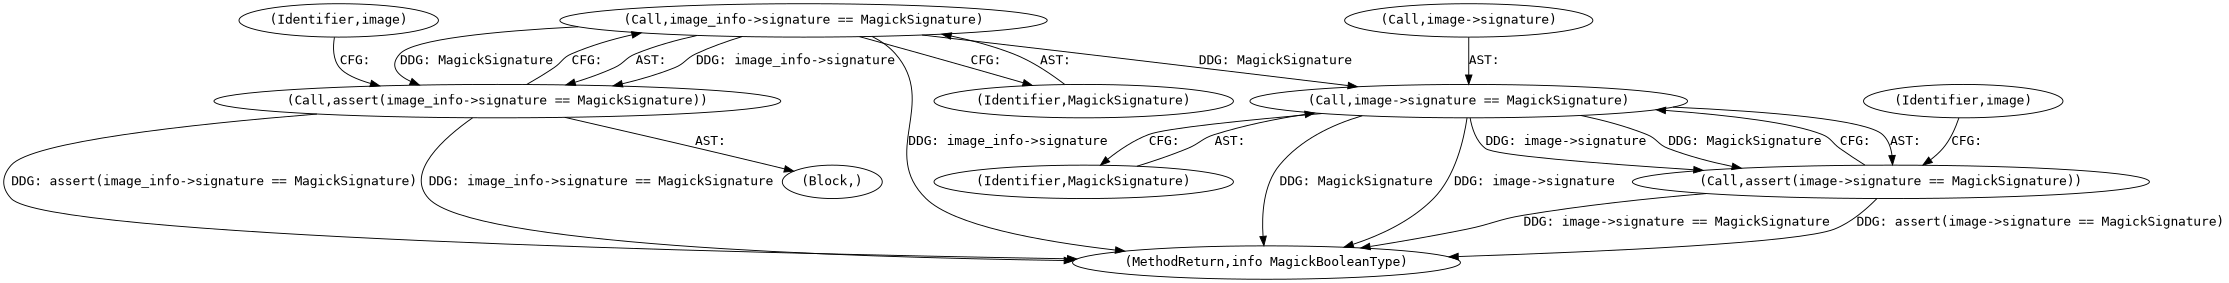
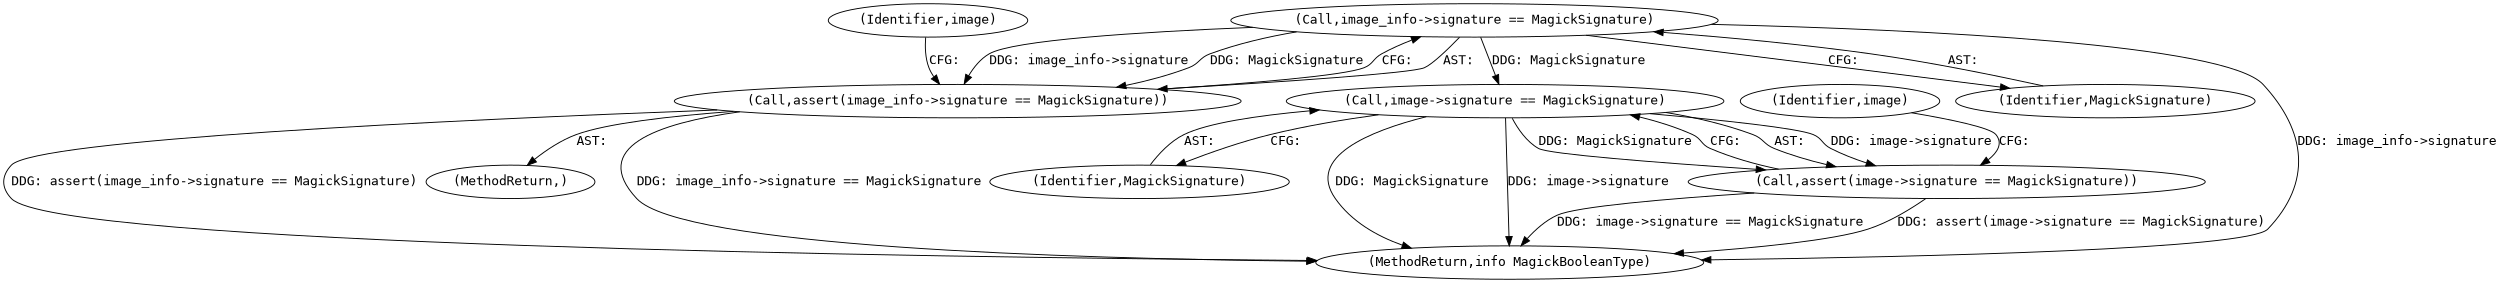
(1469, 20) -> none
(832, 182) -> (511, 182)
